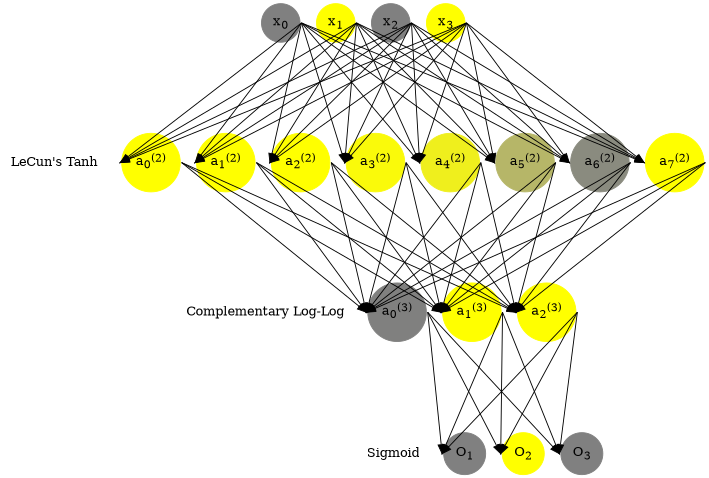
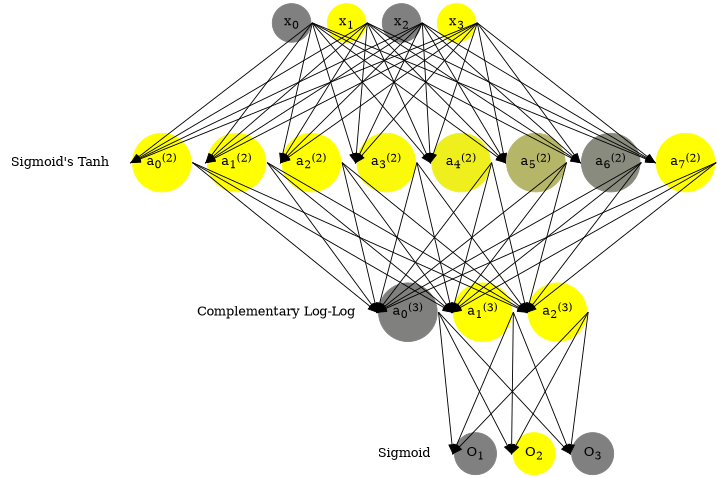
(55, 163) -> (60, 163)
